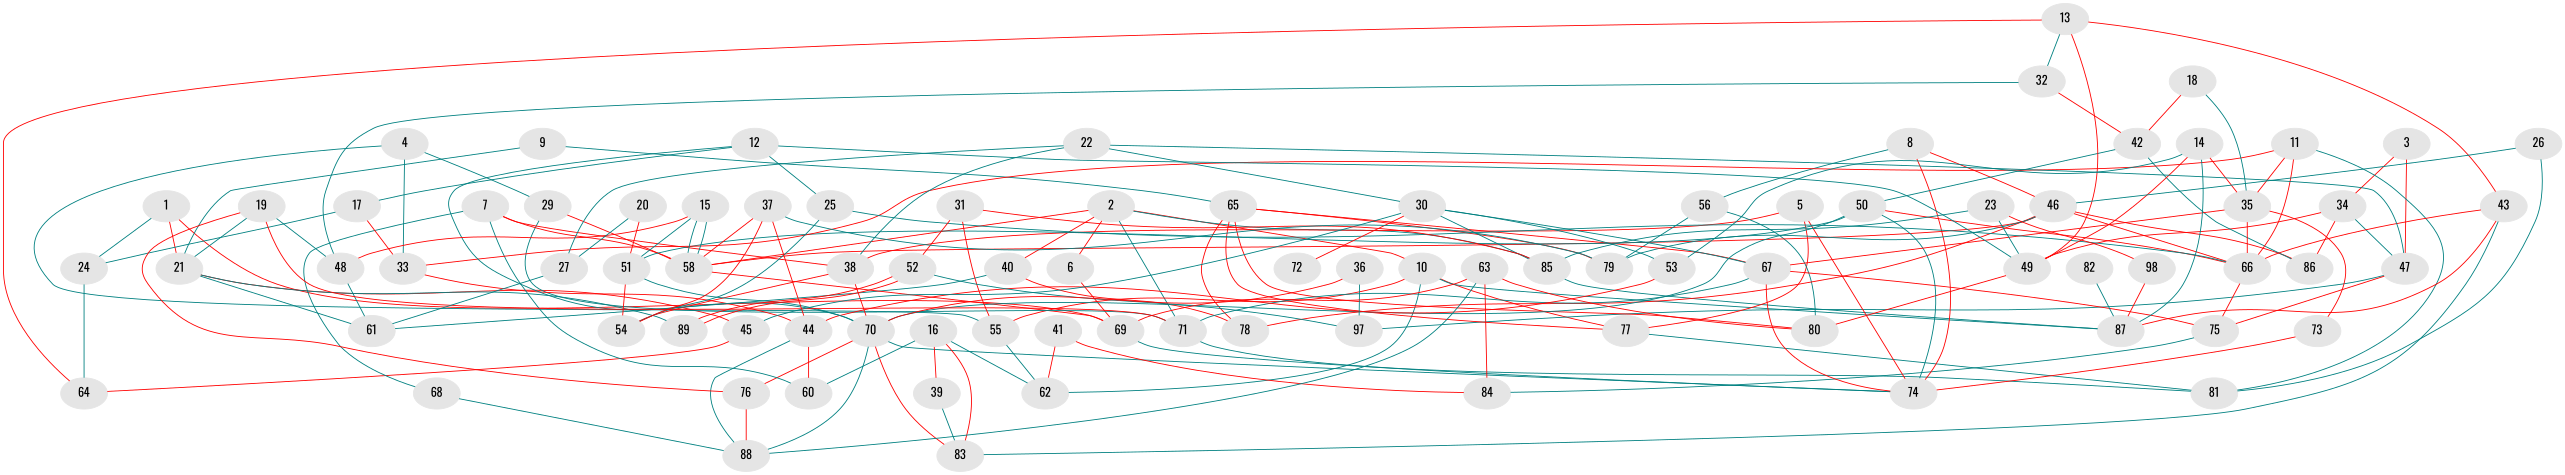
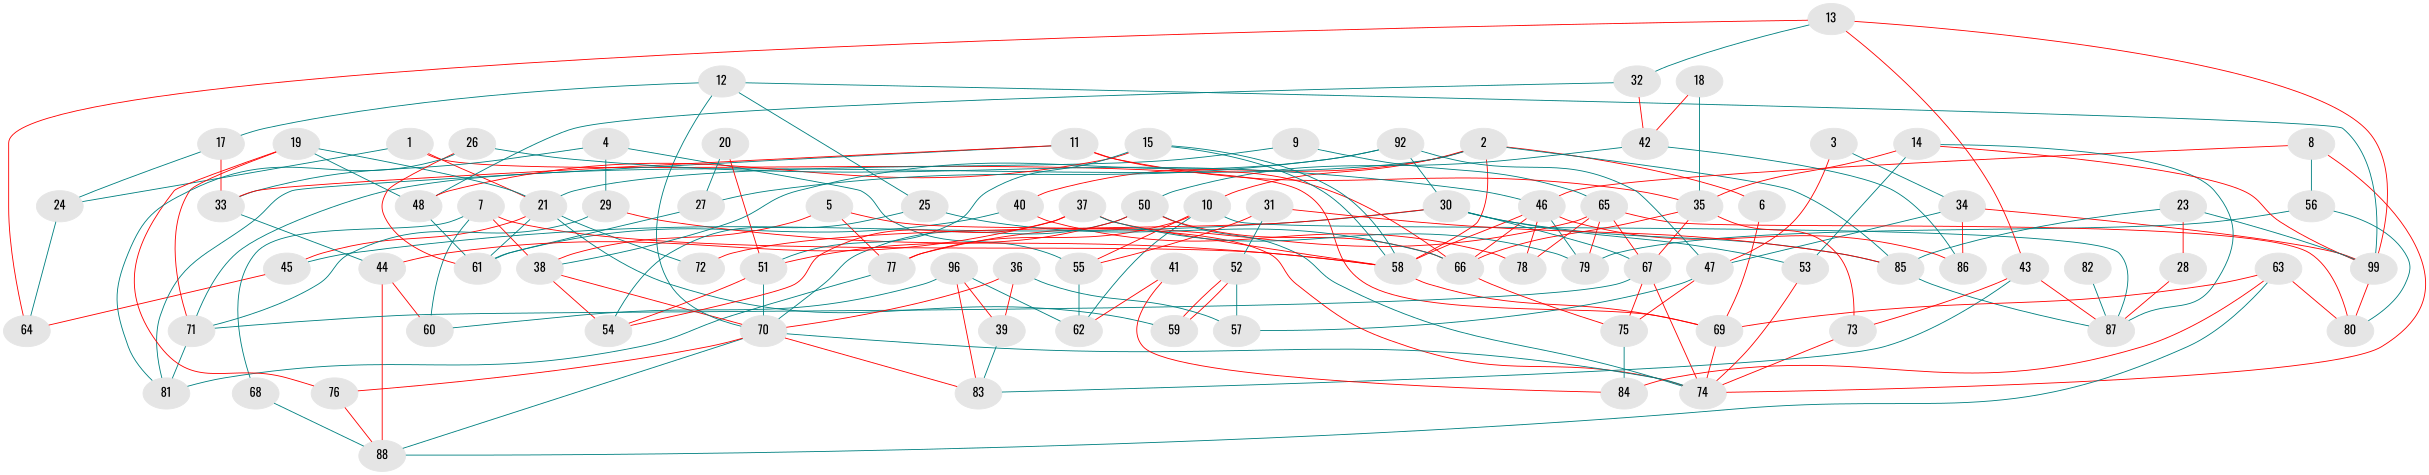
(1087, 144) -> (1401, 144)
(2370, 180) -> (1898, 175)
none -> (382, 209)
(2377, 227) -> (1951, 300)
(1245, 237) -> (957, 243)
(936, 238) -> (1253, 237)
none -> (621, 240)
(2027, 269) -> (2374, 269)
(2152, 269) -> (2183, 269)
(1178, 293) -> (1760, 335)
(646, 295) -> (308, 240)
none -> (1009, 302)
(684, 331) -> (1174, 331)
(933, 331) -> (954, 269)
(1359, 331) -> (1237, 331)
(720, 375) -> (382, 358)
(1513, 375) -> (1712, 359)
